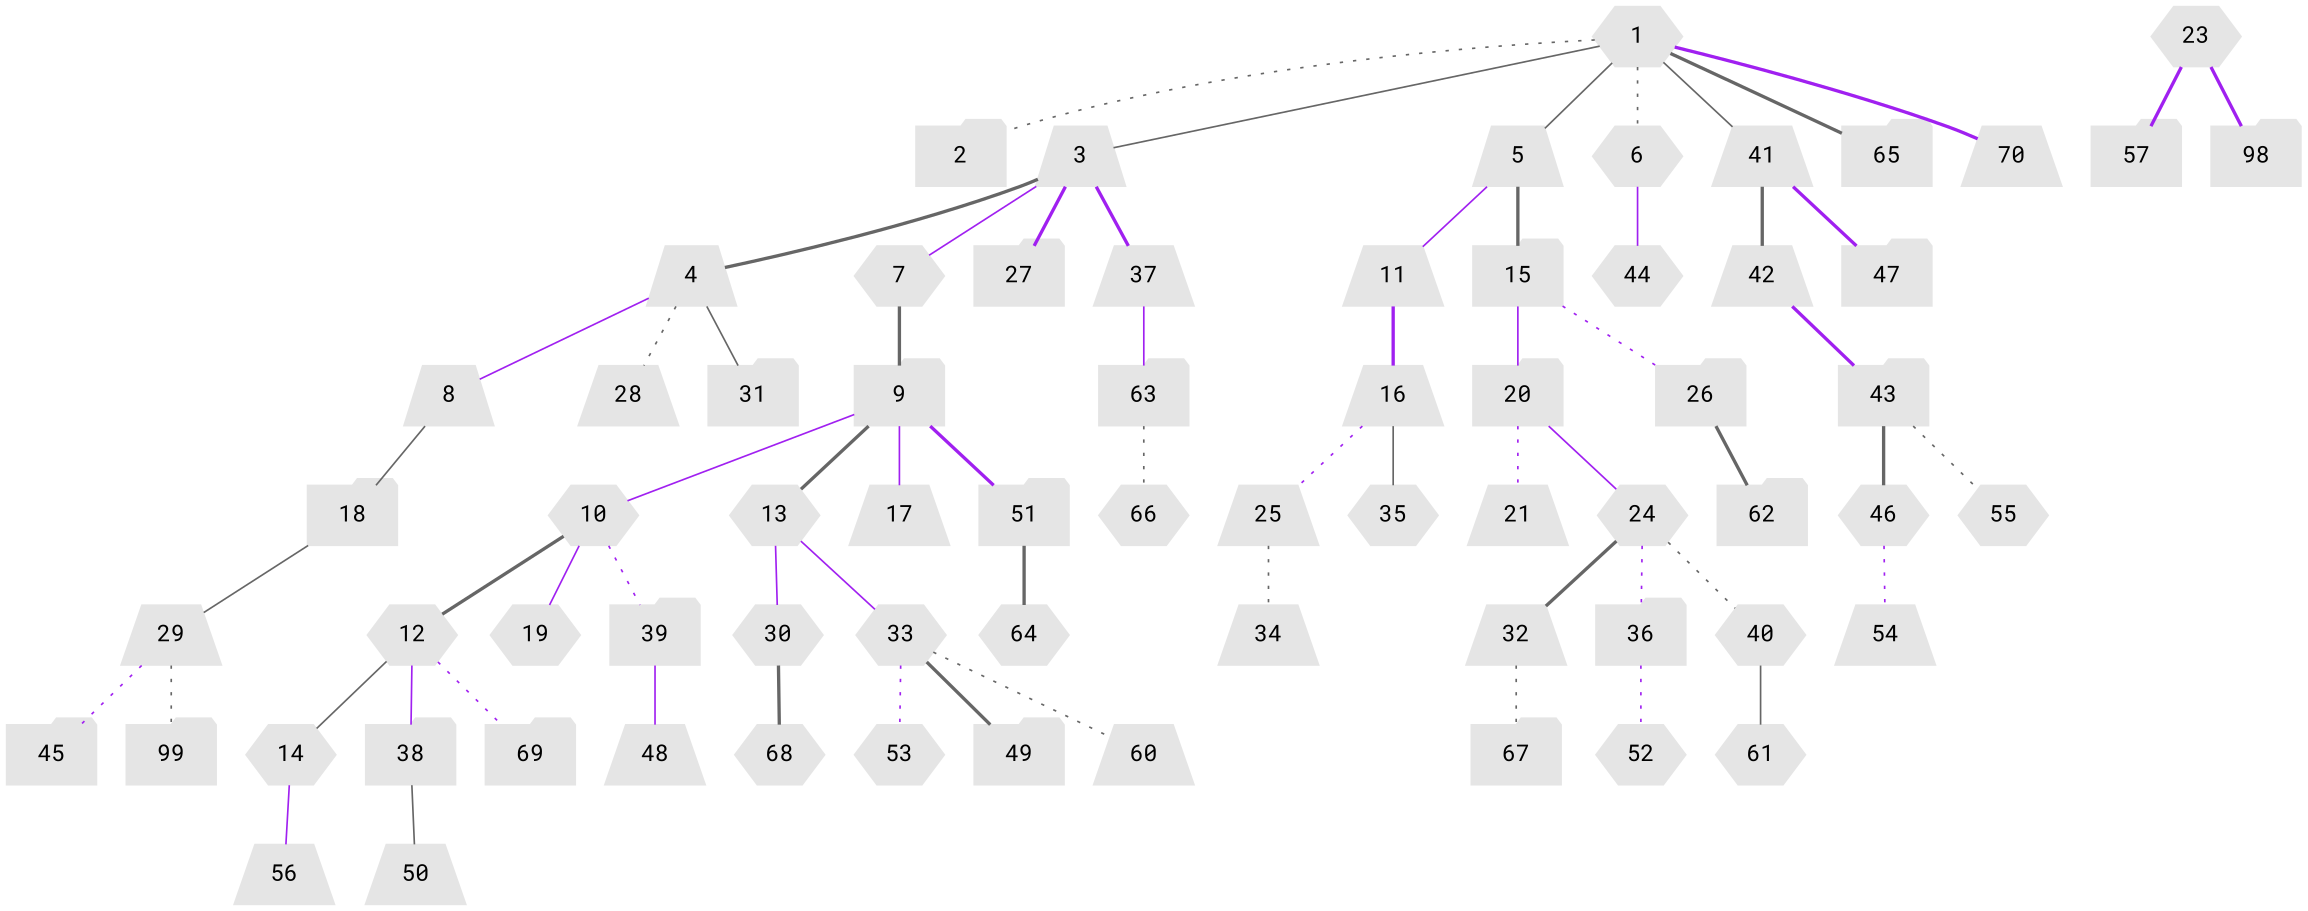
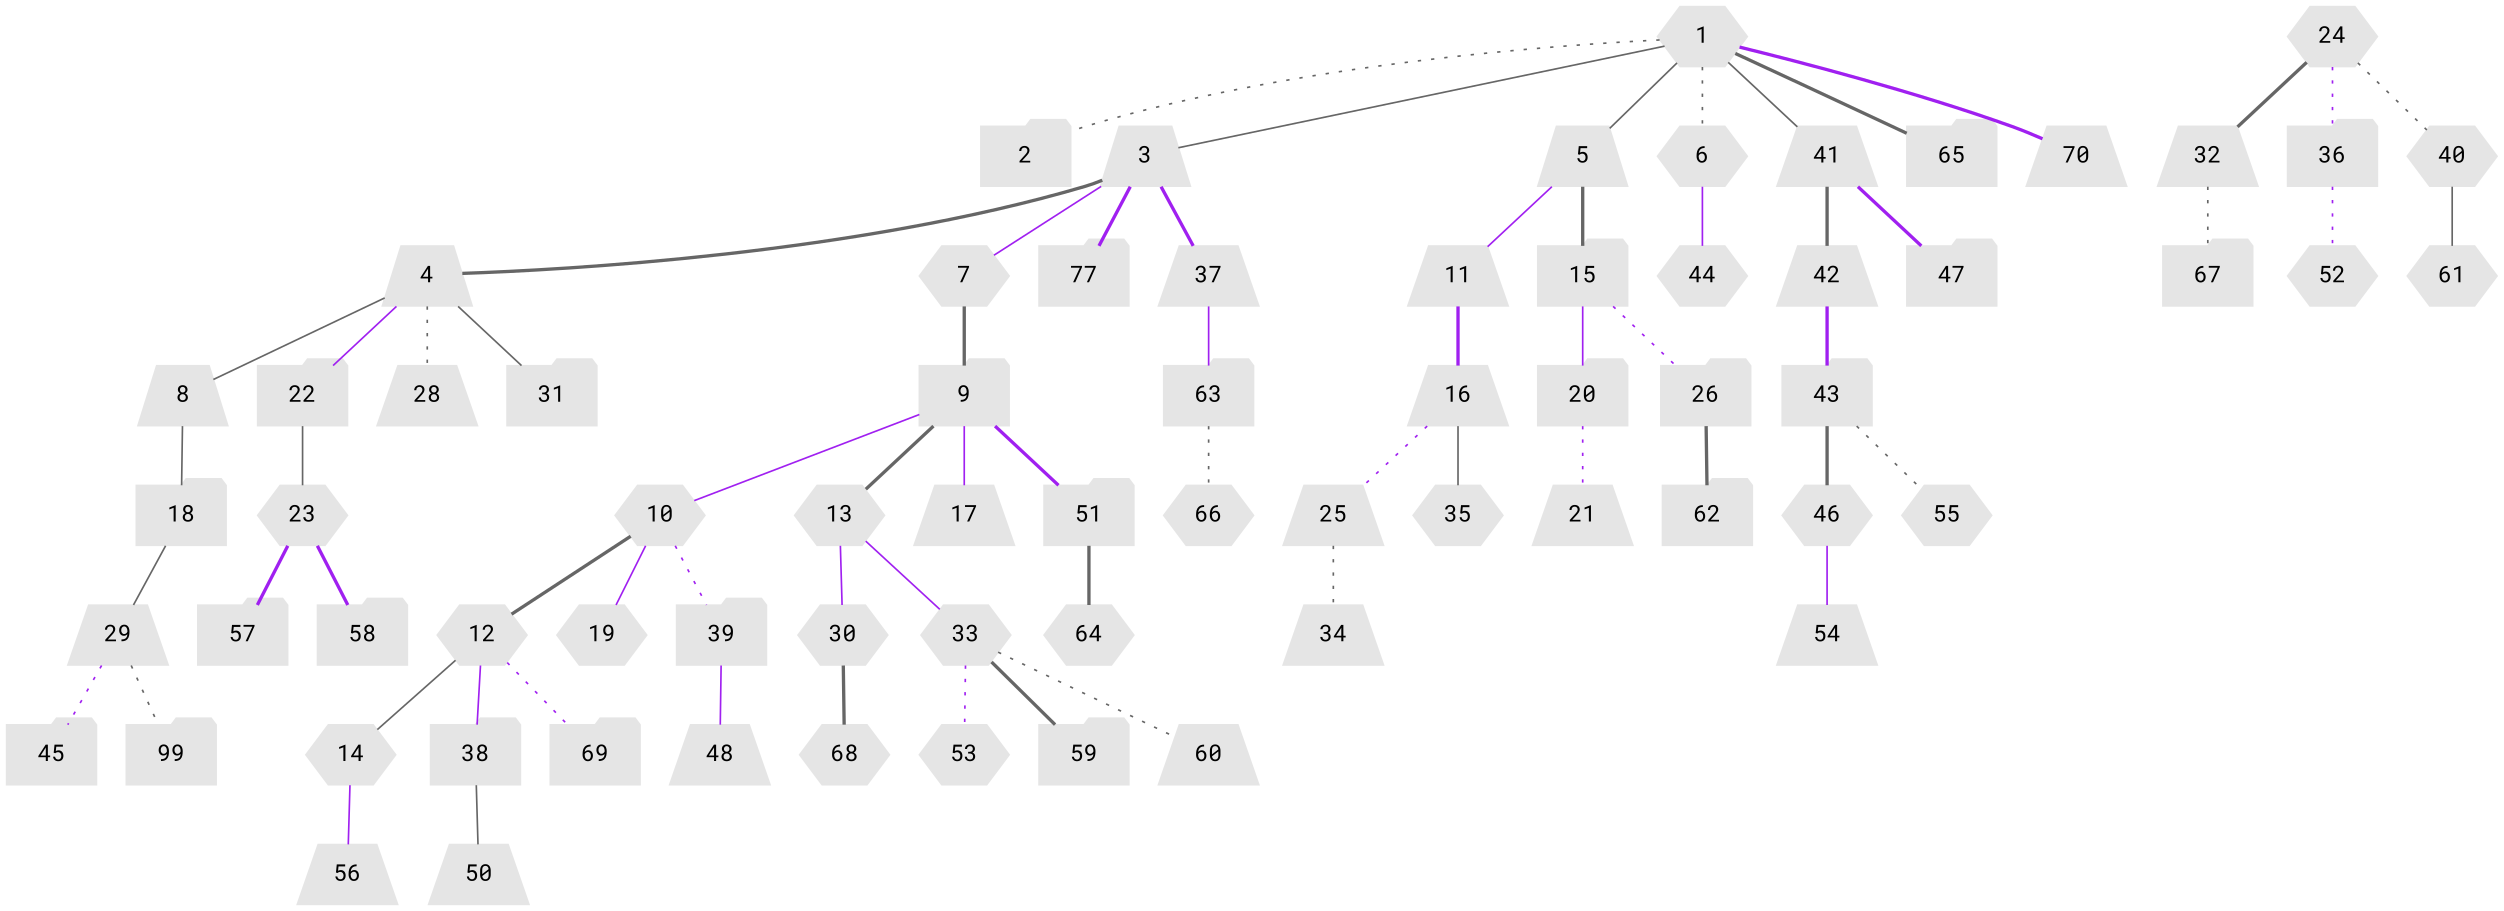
(2256, 156) -> (362, 635)
(1019, 276) -> (1084, 276)
(564, 339) -> (299, 339)
none -> (303, 396)
(1582, 458) -> none
(1884, 575) -> (1827, 575)
(1019, 755) -> (1084, 755)
